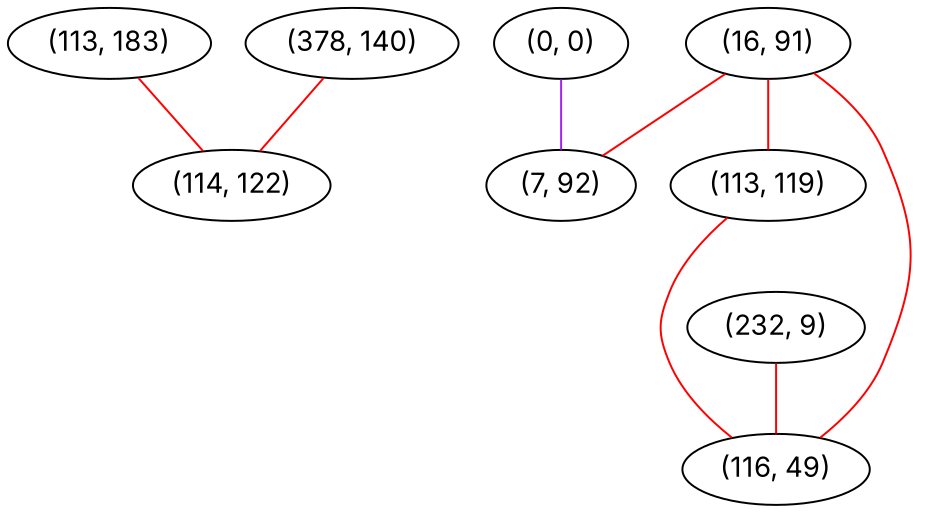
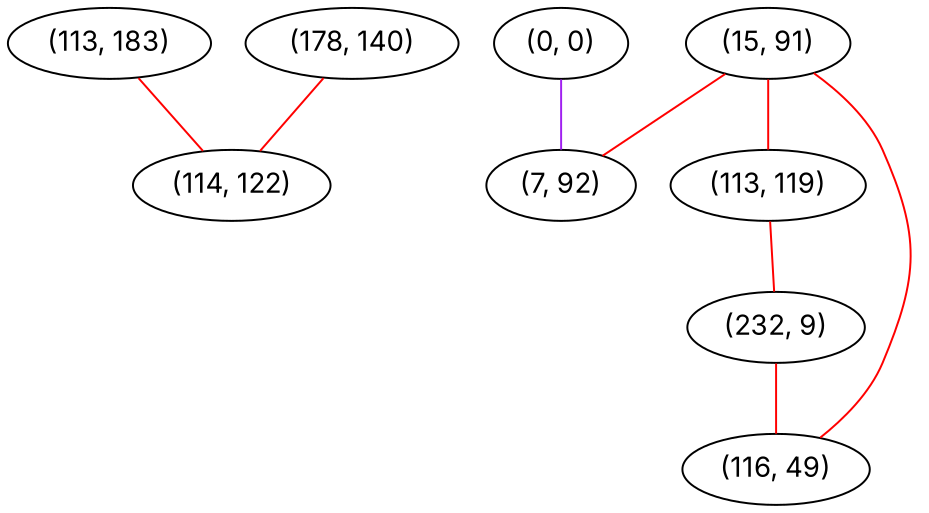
(352, 43) -> (352, 43)
(768, 43) -> (768, 43)
(661, 329) -> (772, 257)
